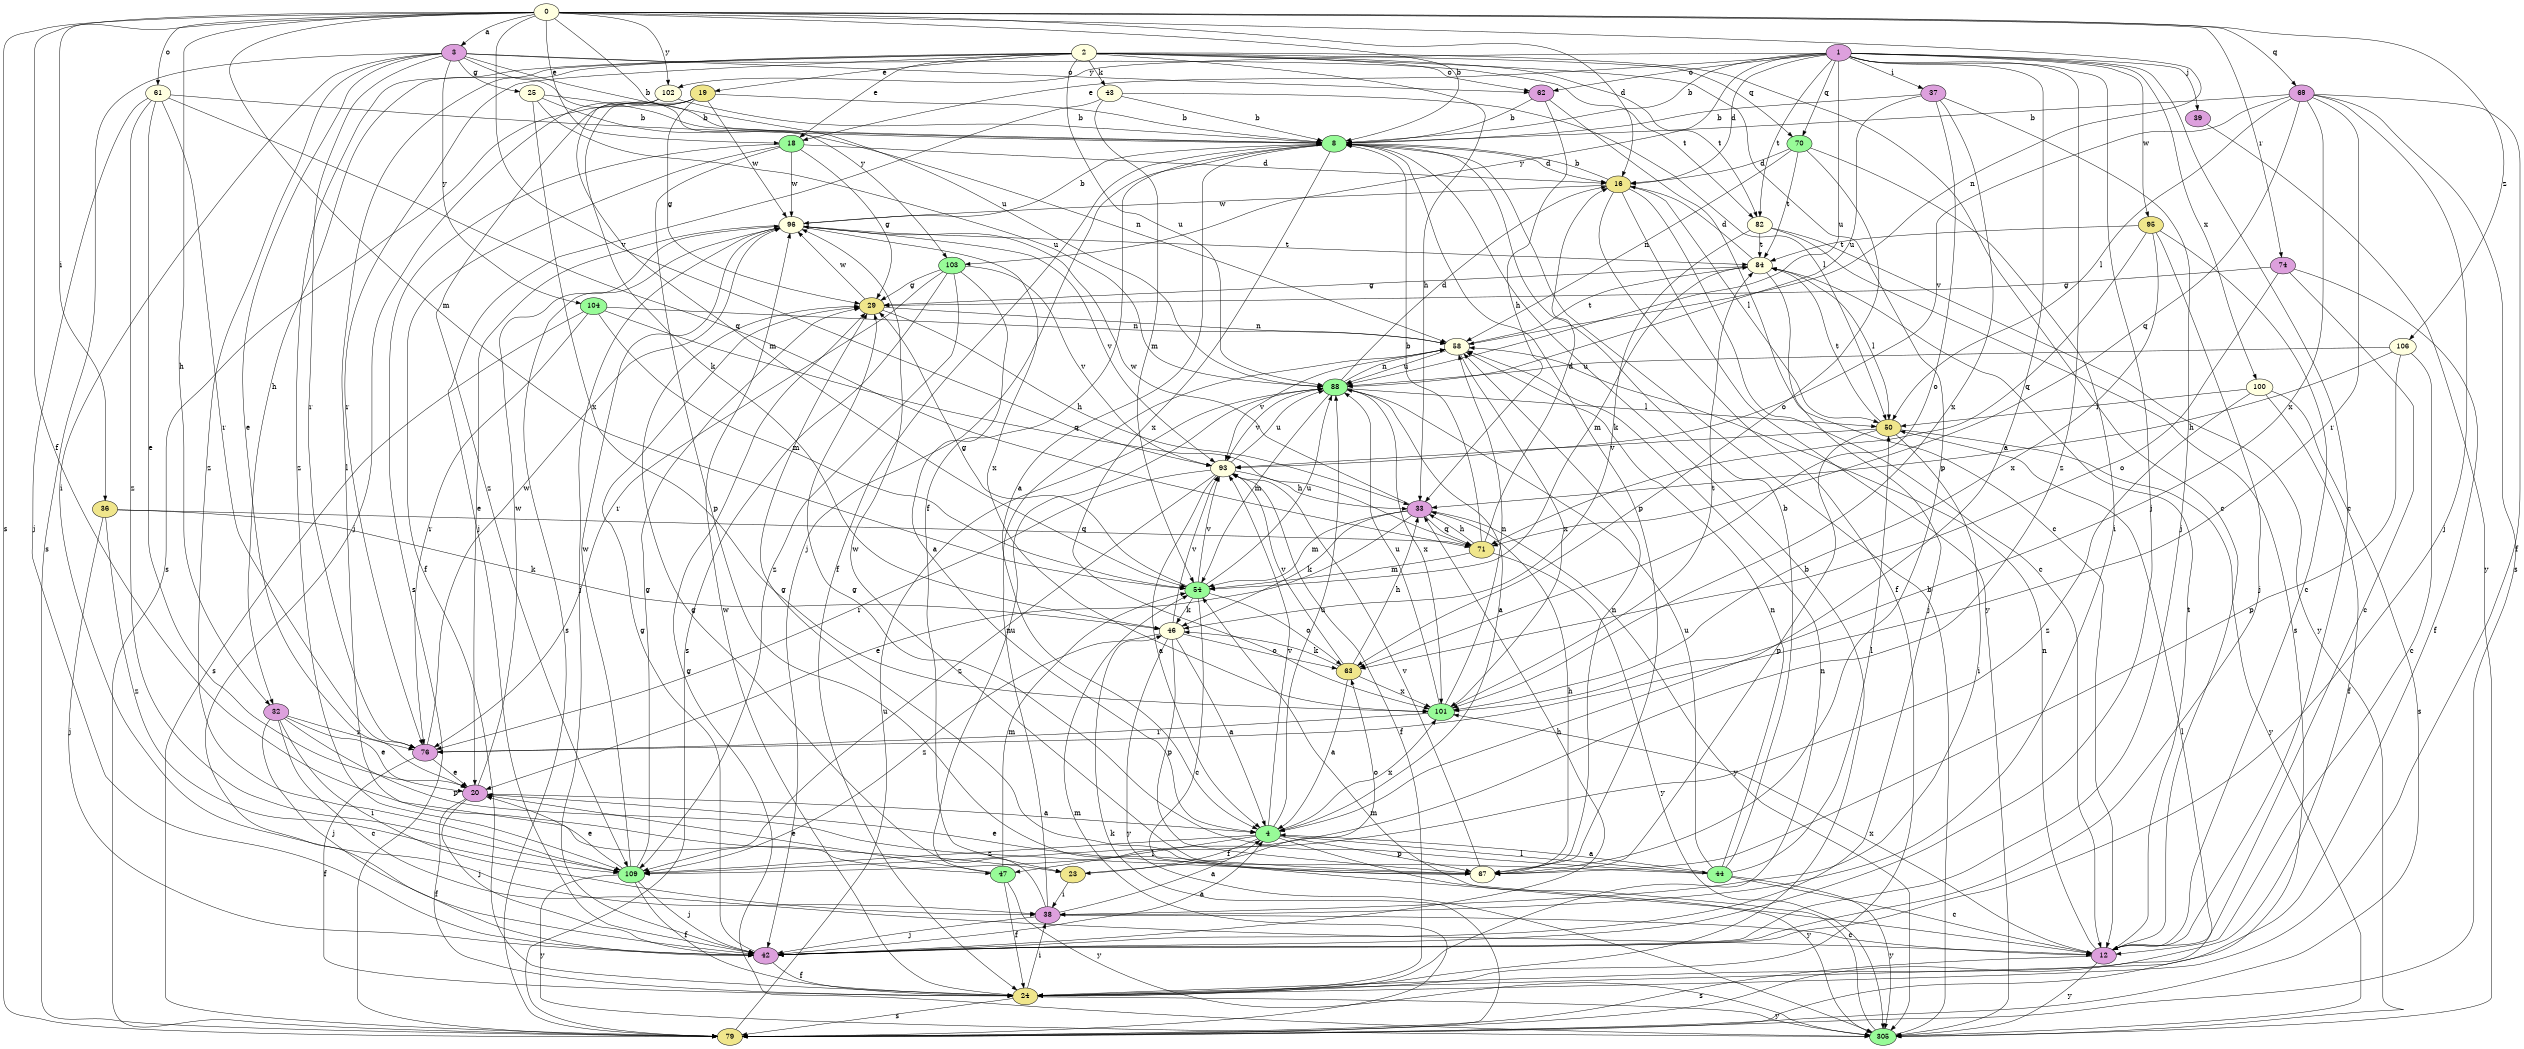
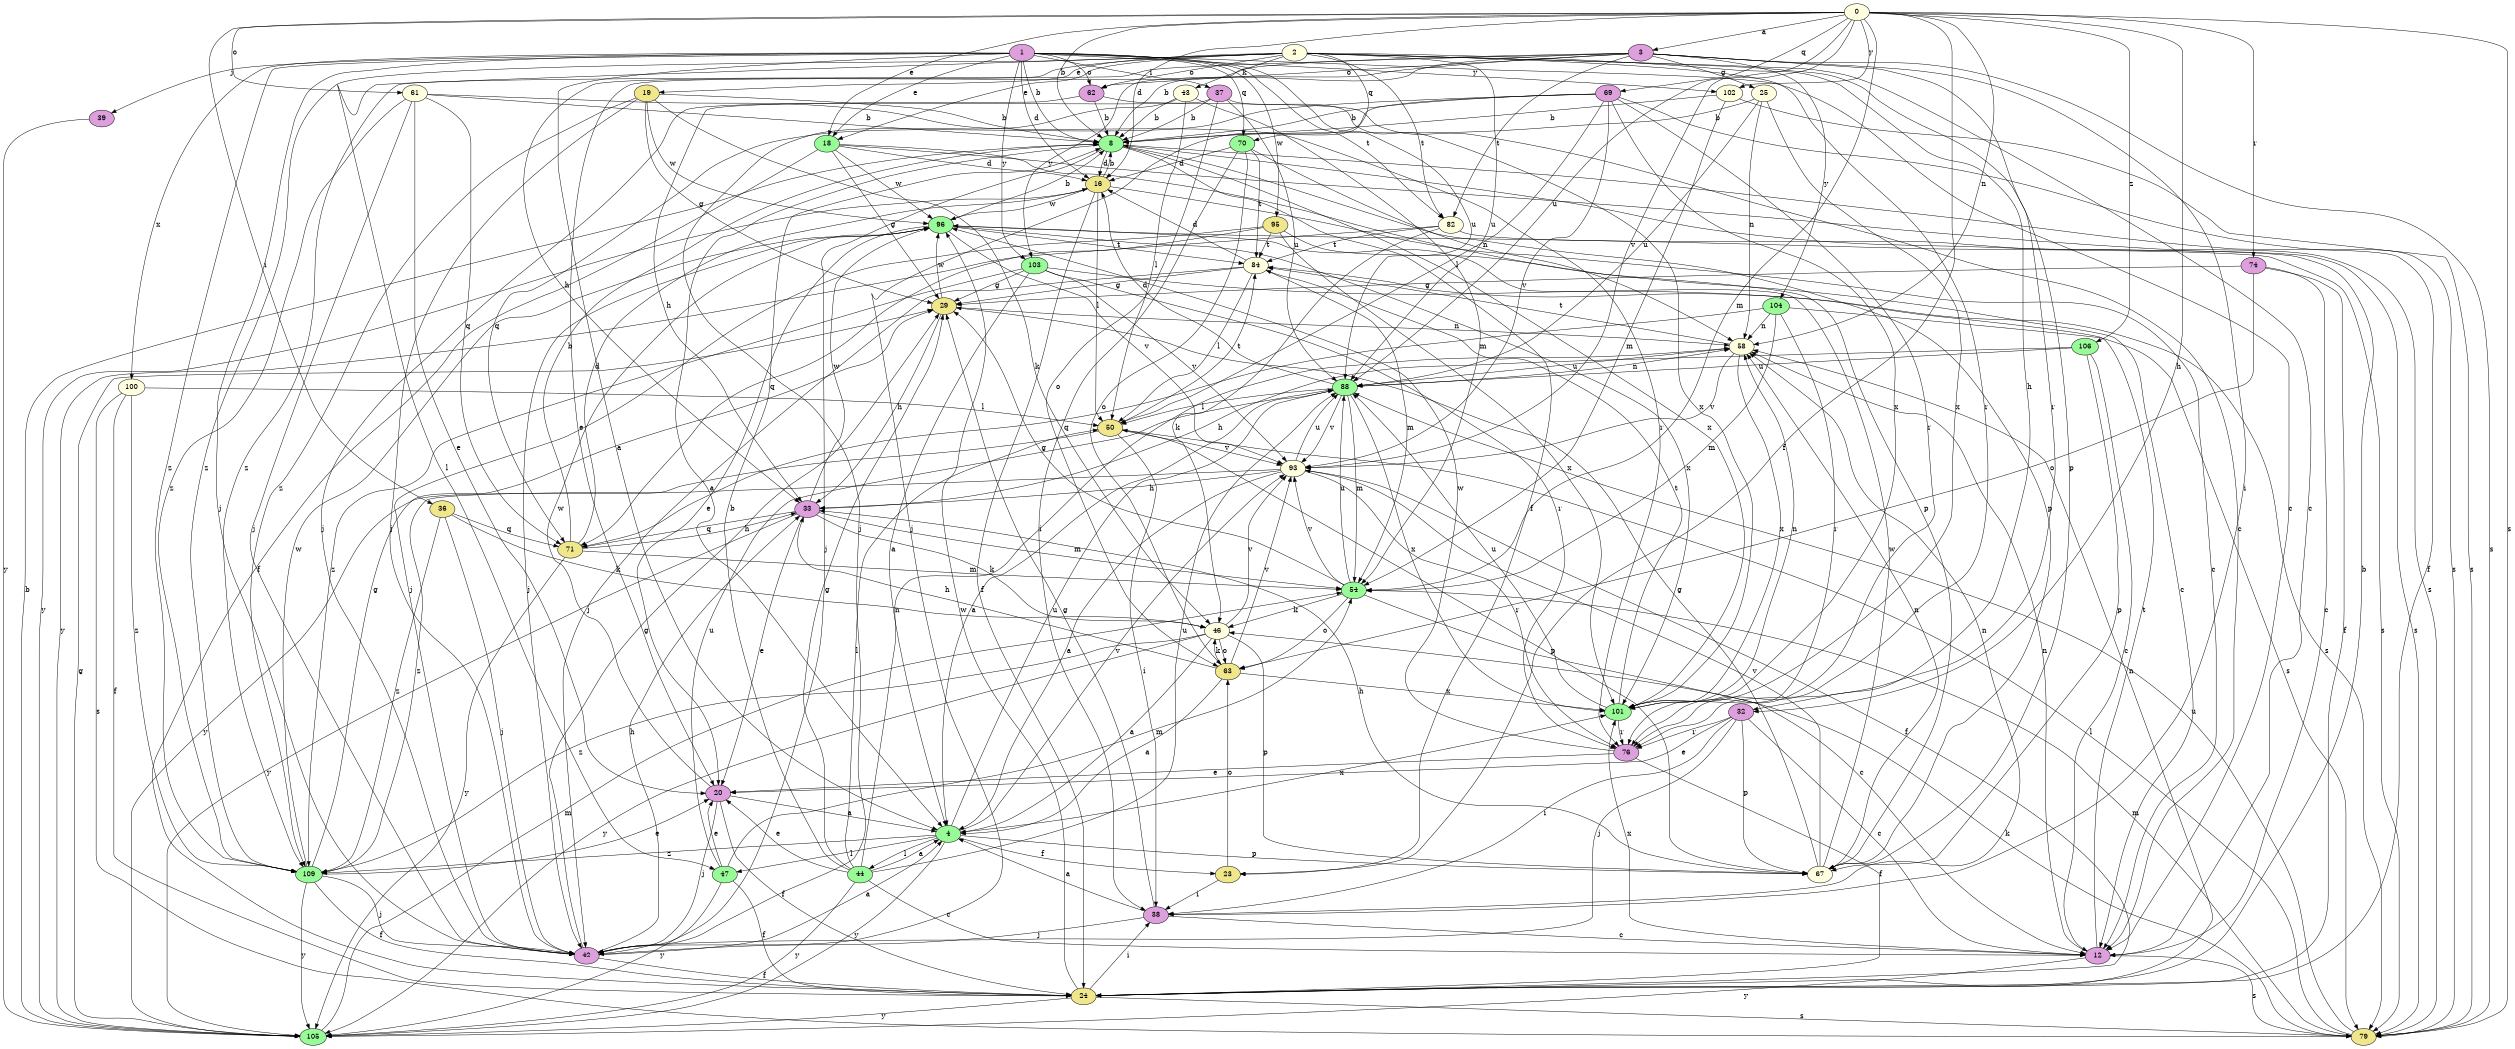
(791, 225) -> (941, 225)
(2403, 347) -> (2085, 347)
(2206, 963) -> none
(1883, 1037) -> (313, 1037)
